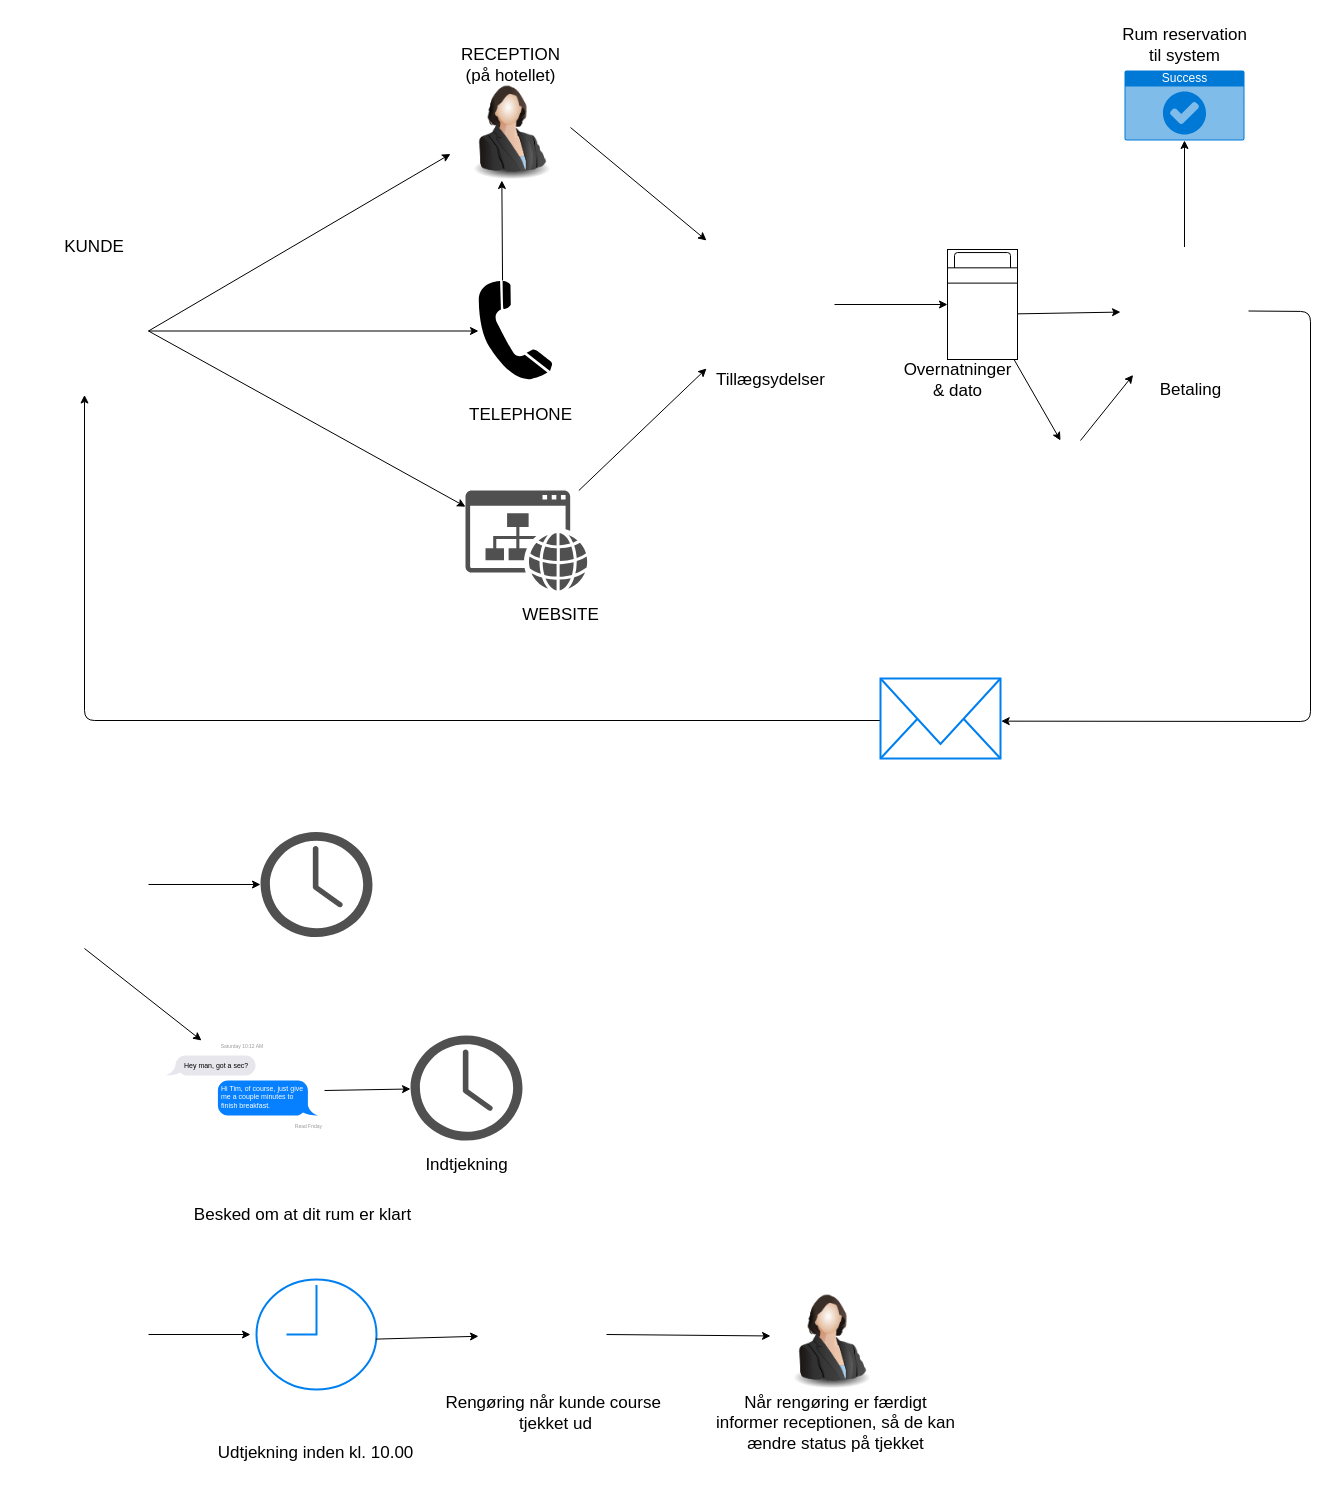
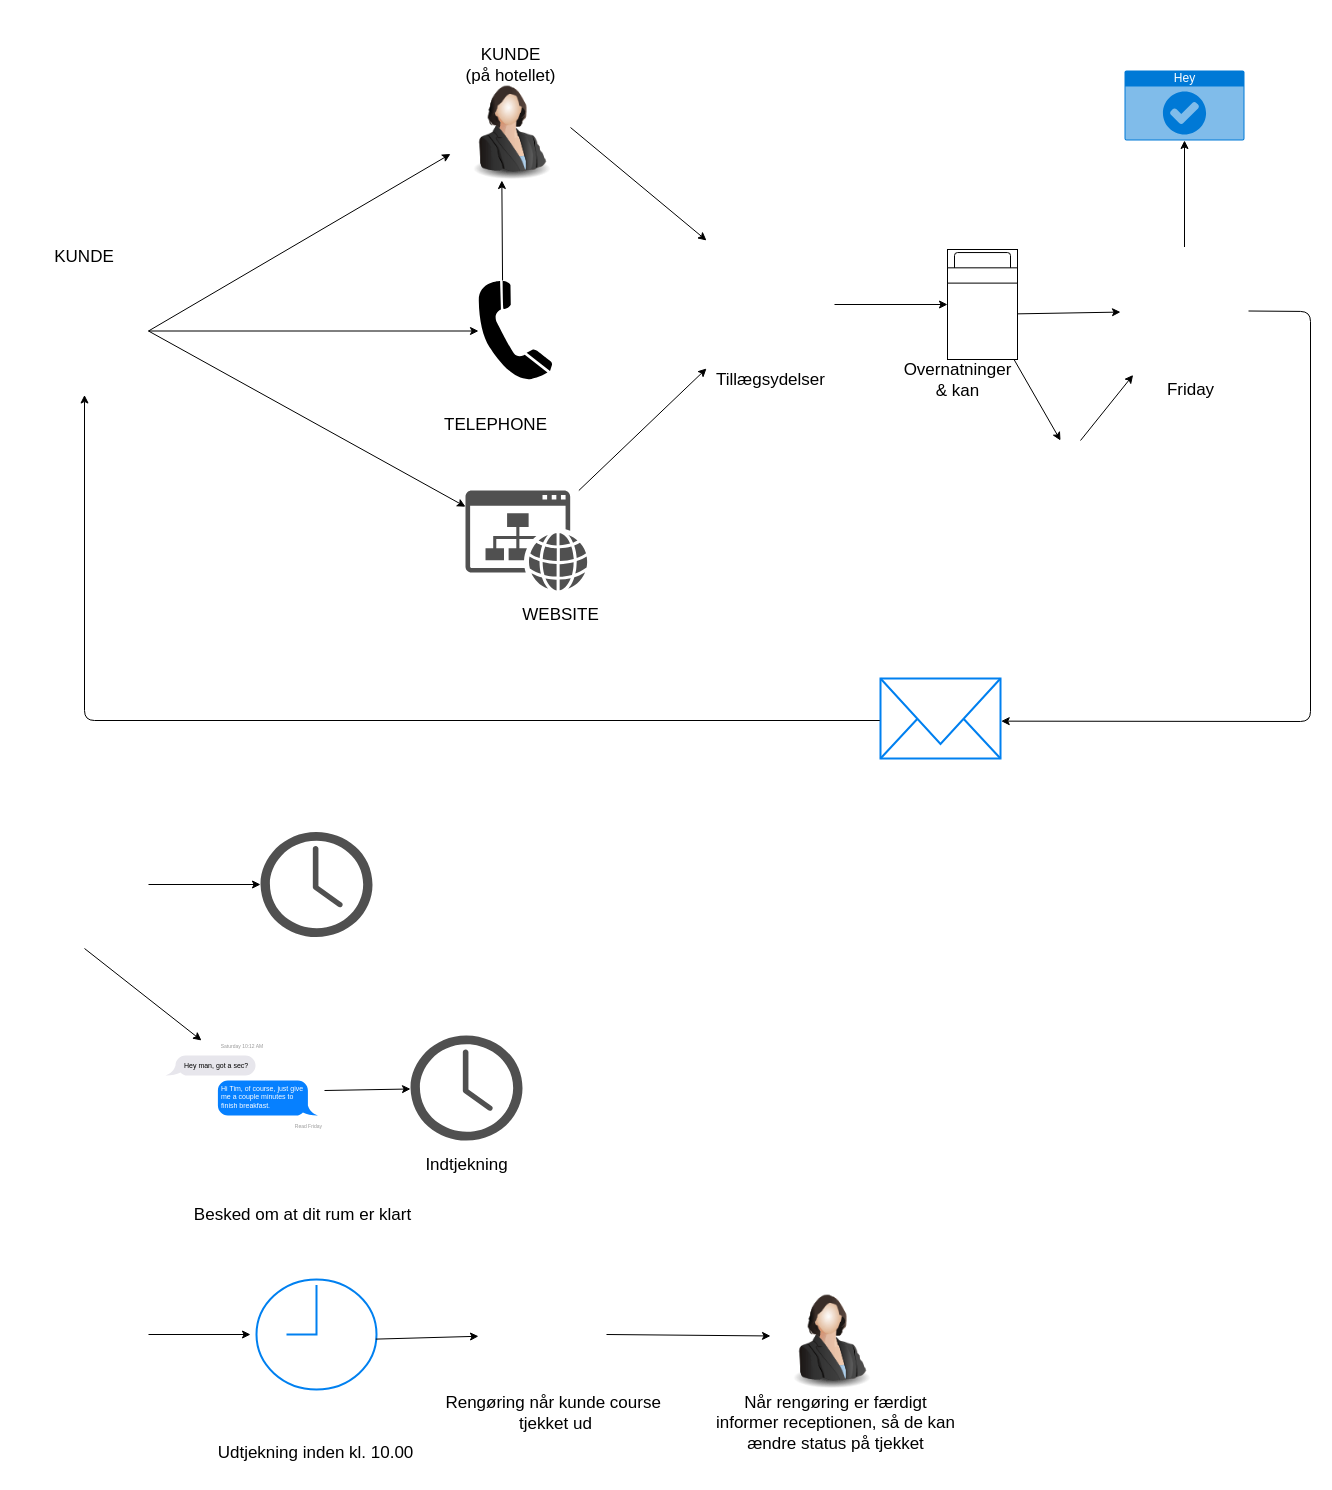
(1185, 46) -> none
(511, 66) -> (511, 66)
(1185, 79) -> (1185, 79)
(95, 247) -> (85, 257)
(958, 381) -> (958, 381)
(1191, 391) -> (1191, 391)
(521, 416) -> (496, 426)
